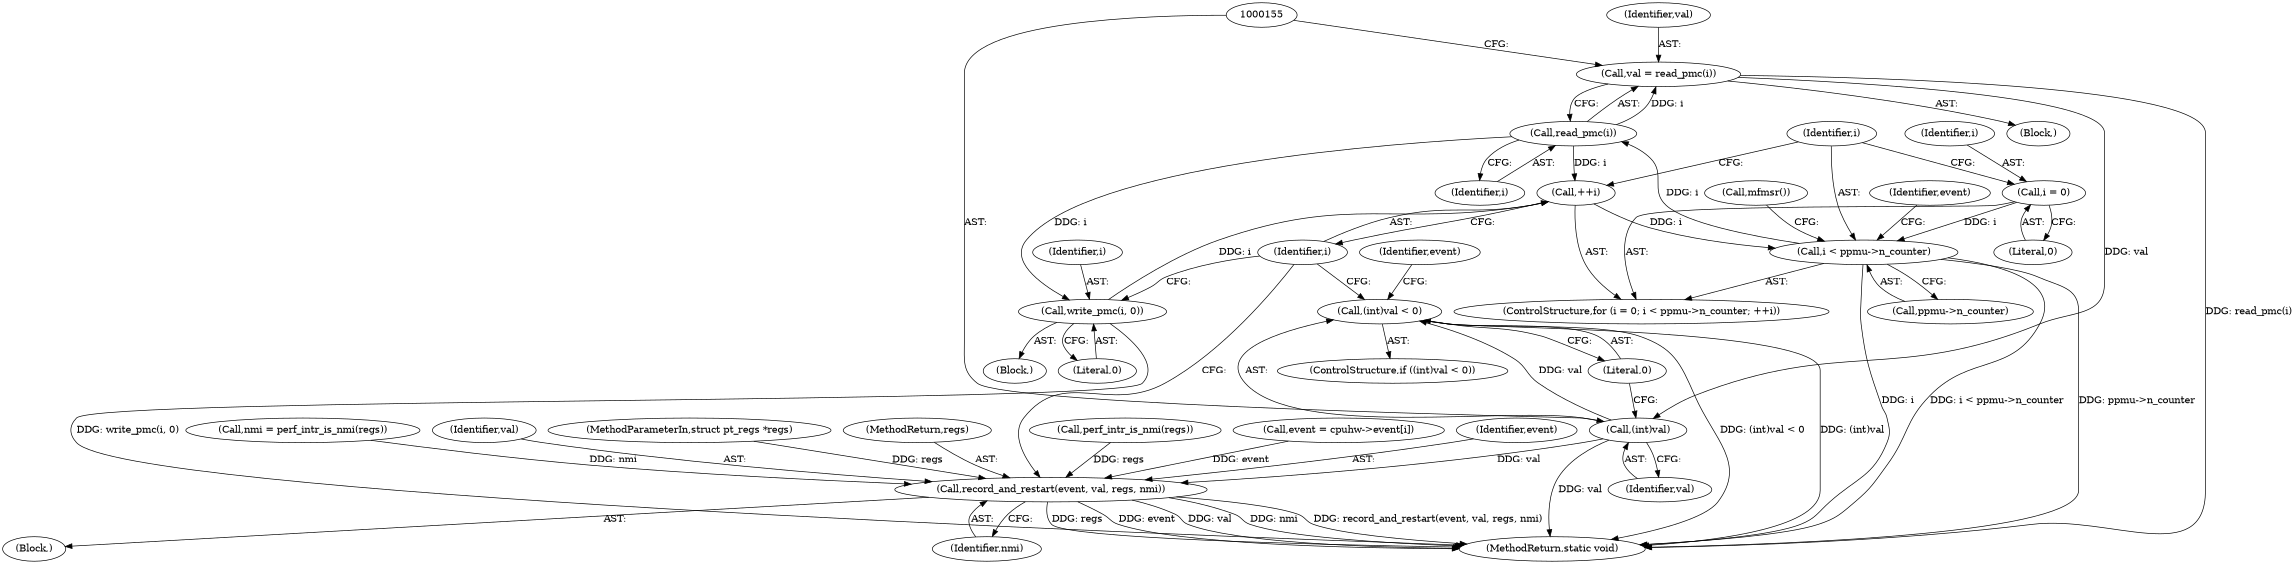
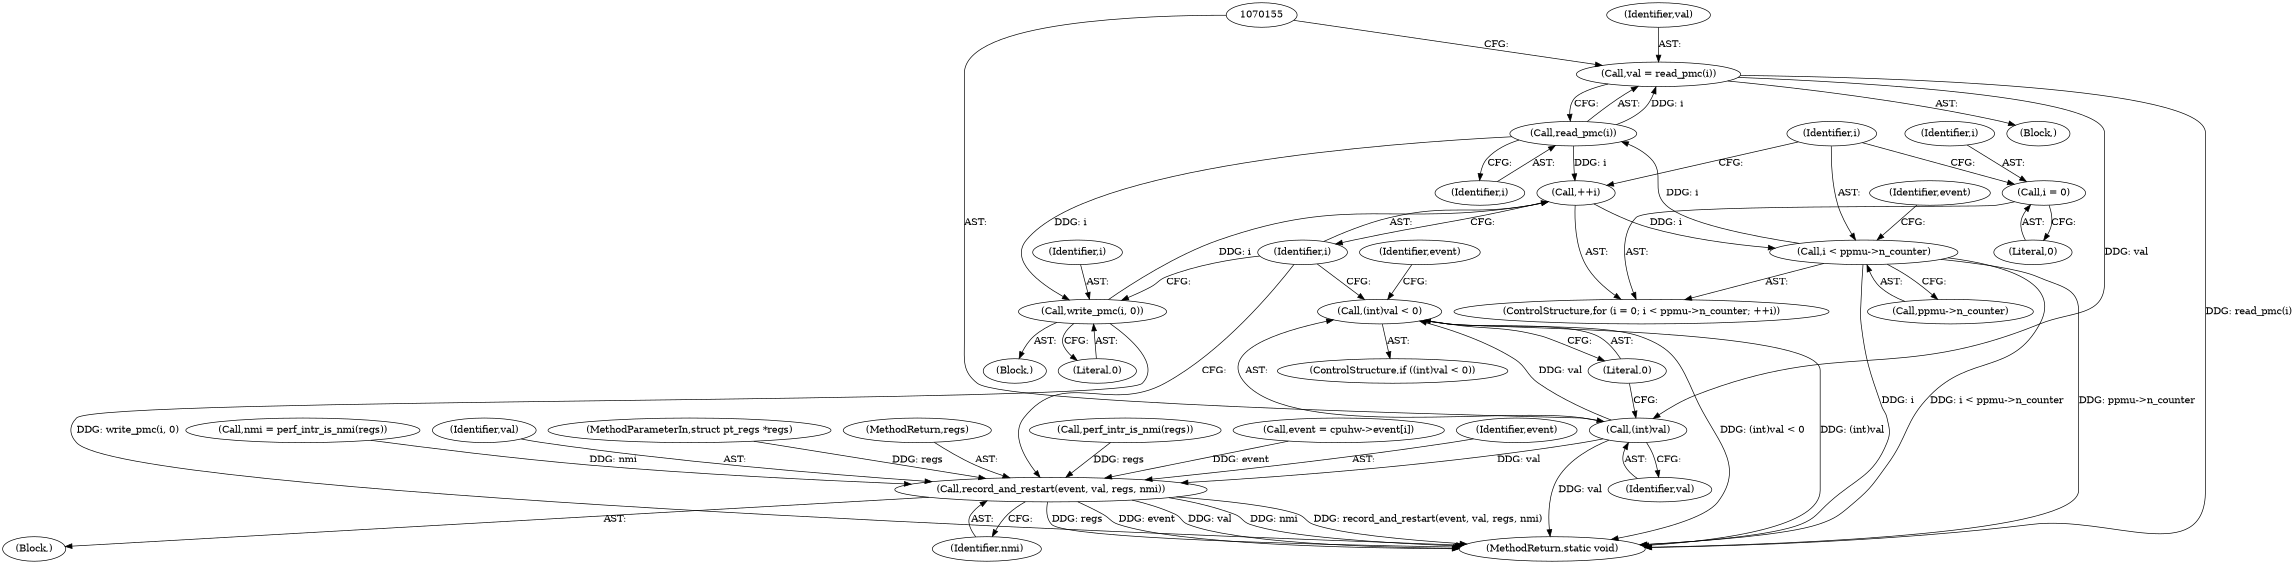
(1262, 15) -> (1262, 15)
(1756, 193) -> none
(1960, 221) -> none
